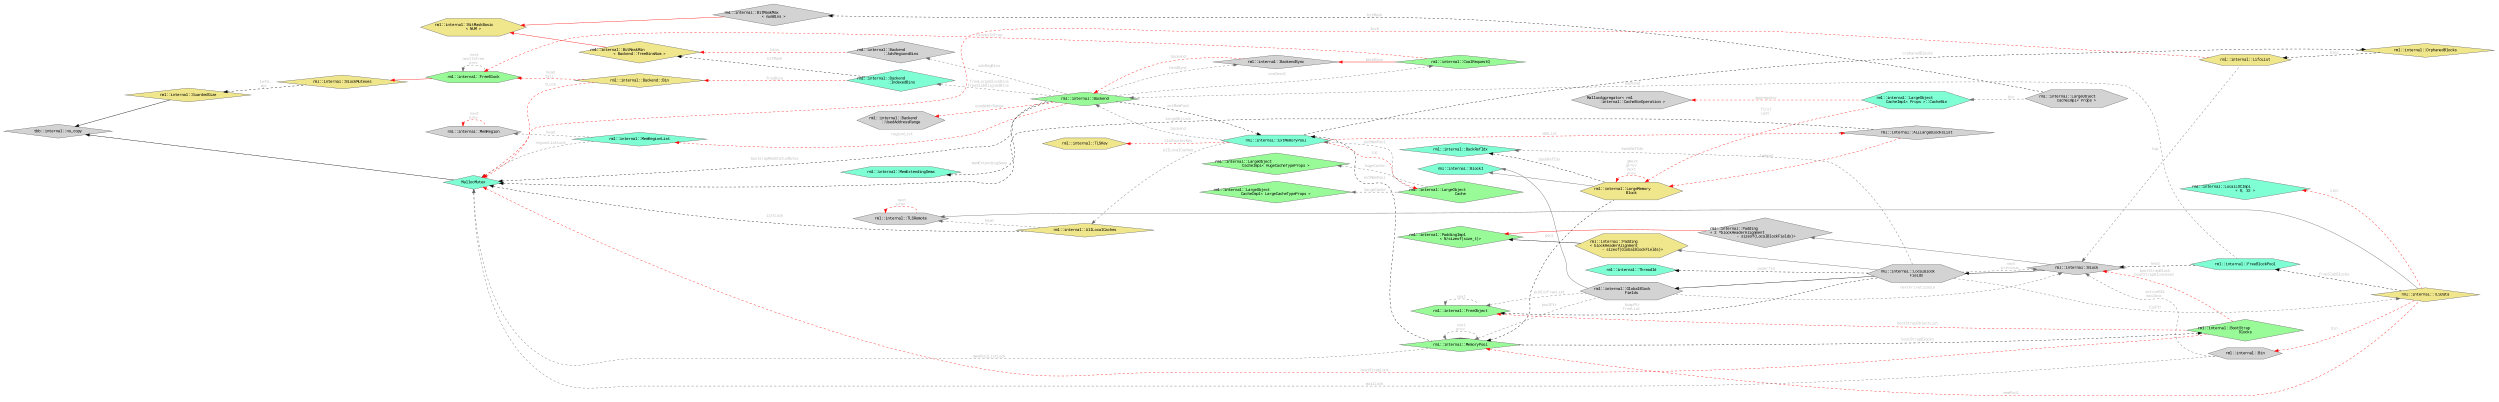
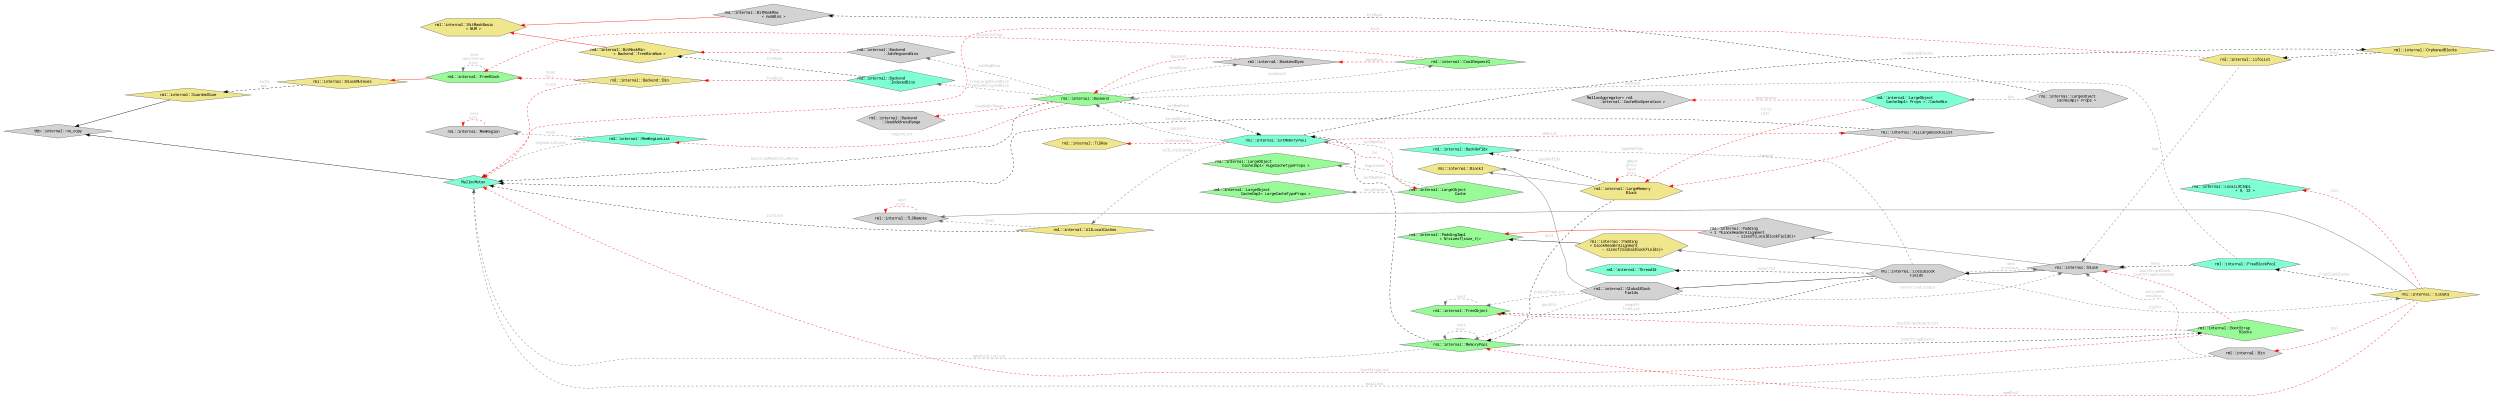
(1369, 62) -> (1369, 62)
(1460, 169) -> (1460, 169)
(901, 172) -> none
